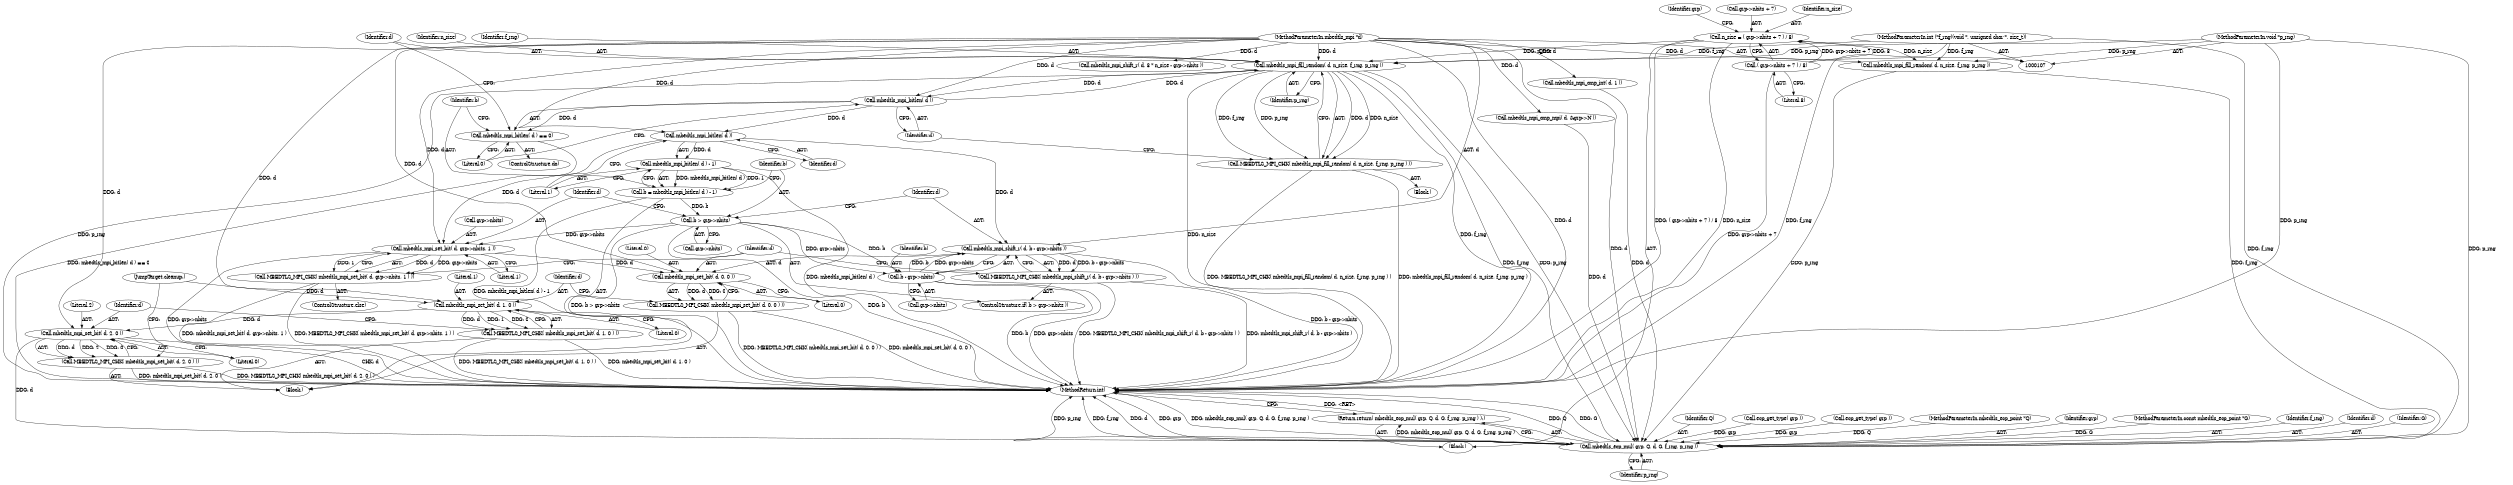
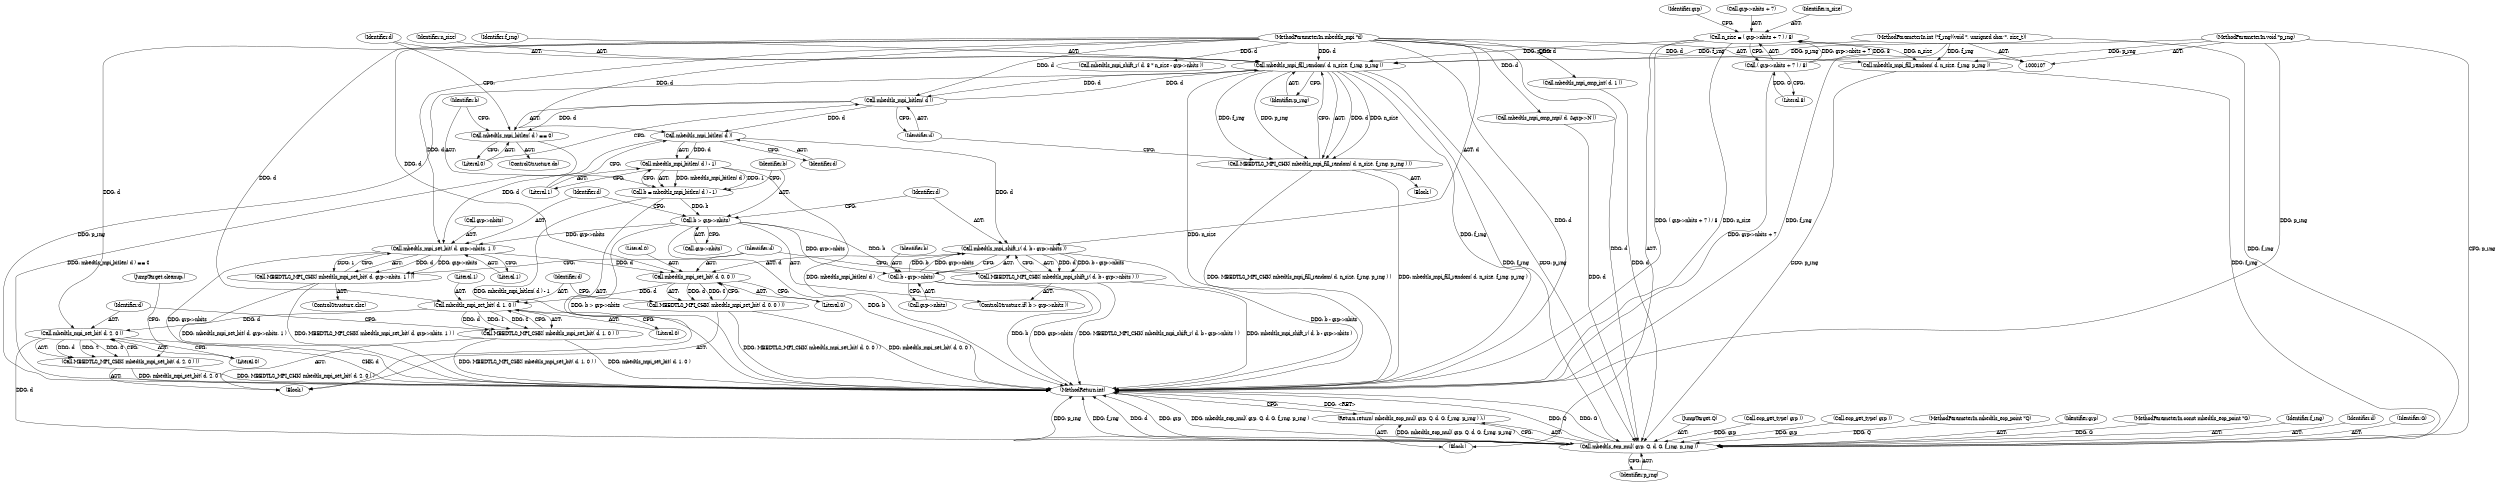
(1782, 84) -> (1782, 84)
(2482, 249) -> (2482, 249)
(299, 293) -> (604, 295)
(82, 306) -> none
(1699, 419) -> (1699, 419)
